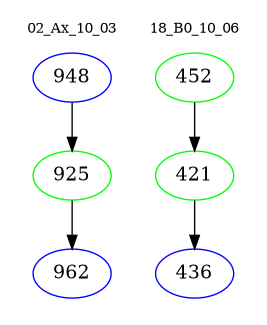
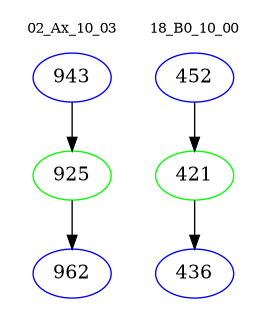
(195, 29) -> (195, 29)
(72, 78) -> (72, 78)
(195, 78) -> (195, 78)
